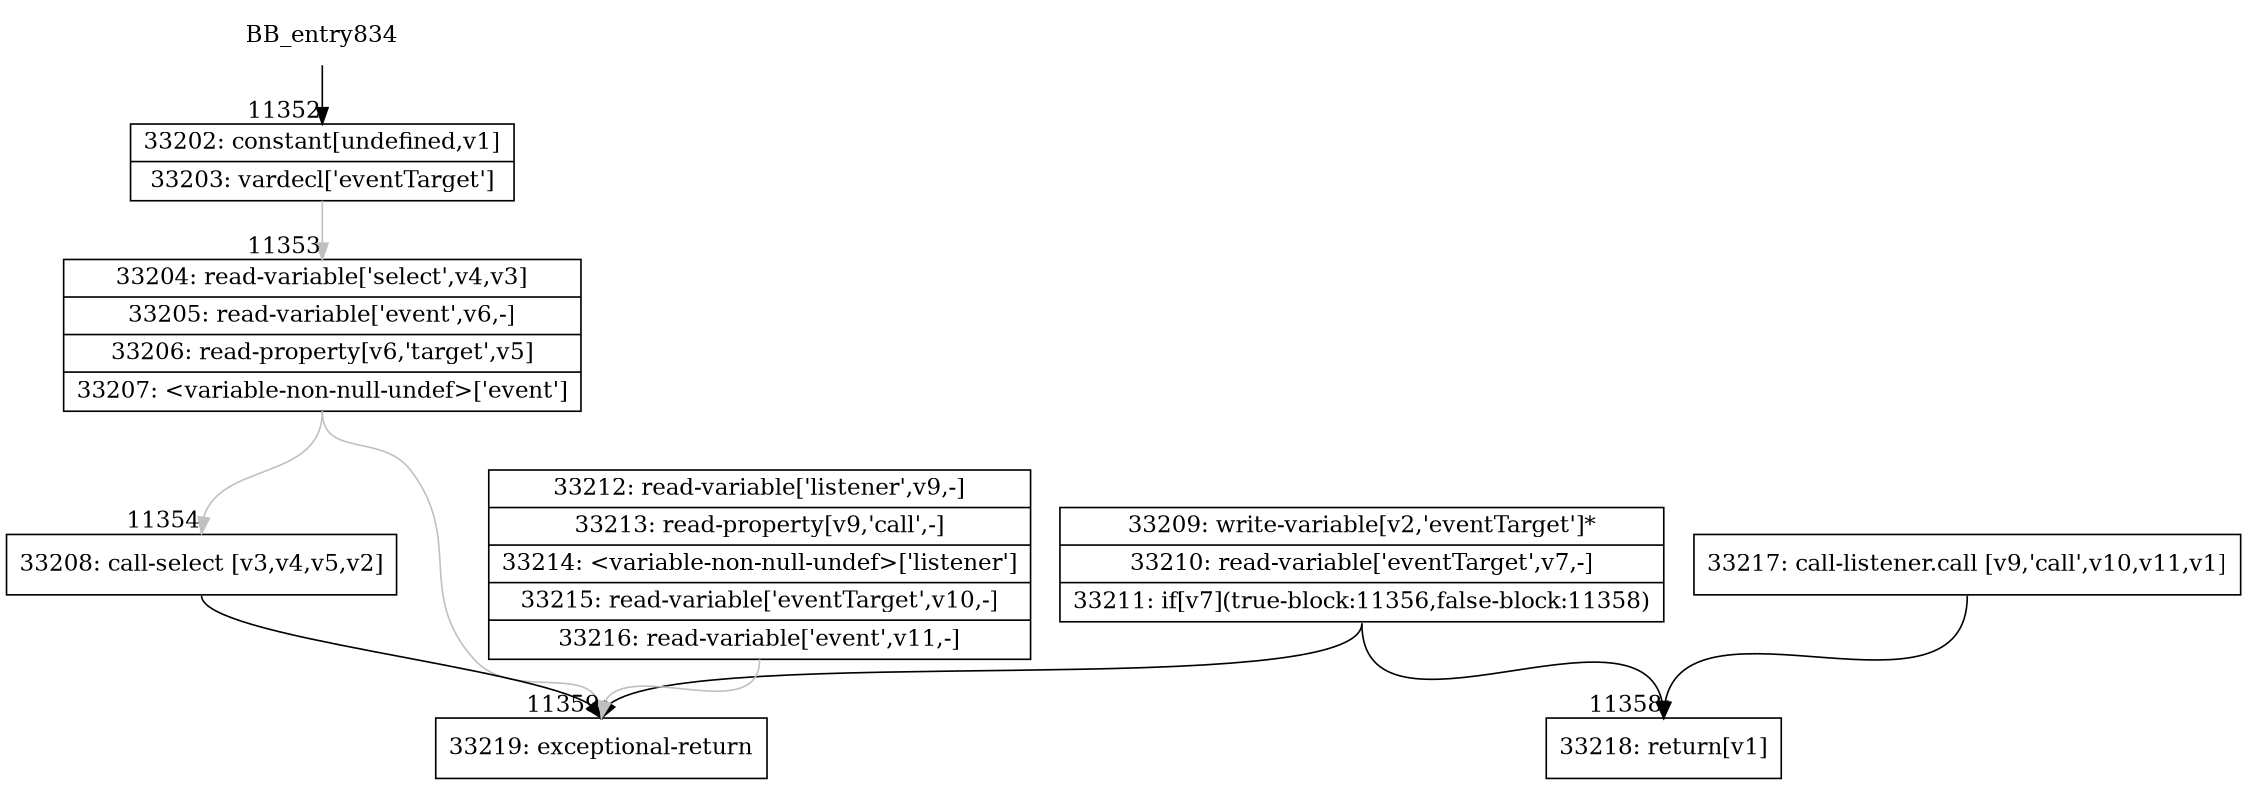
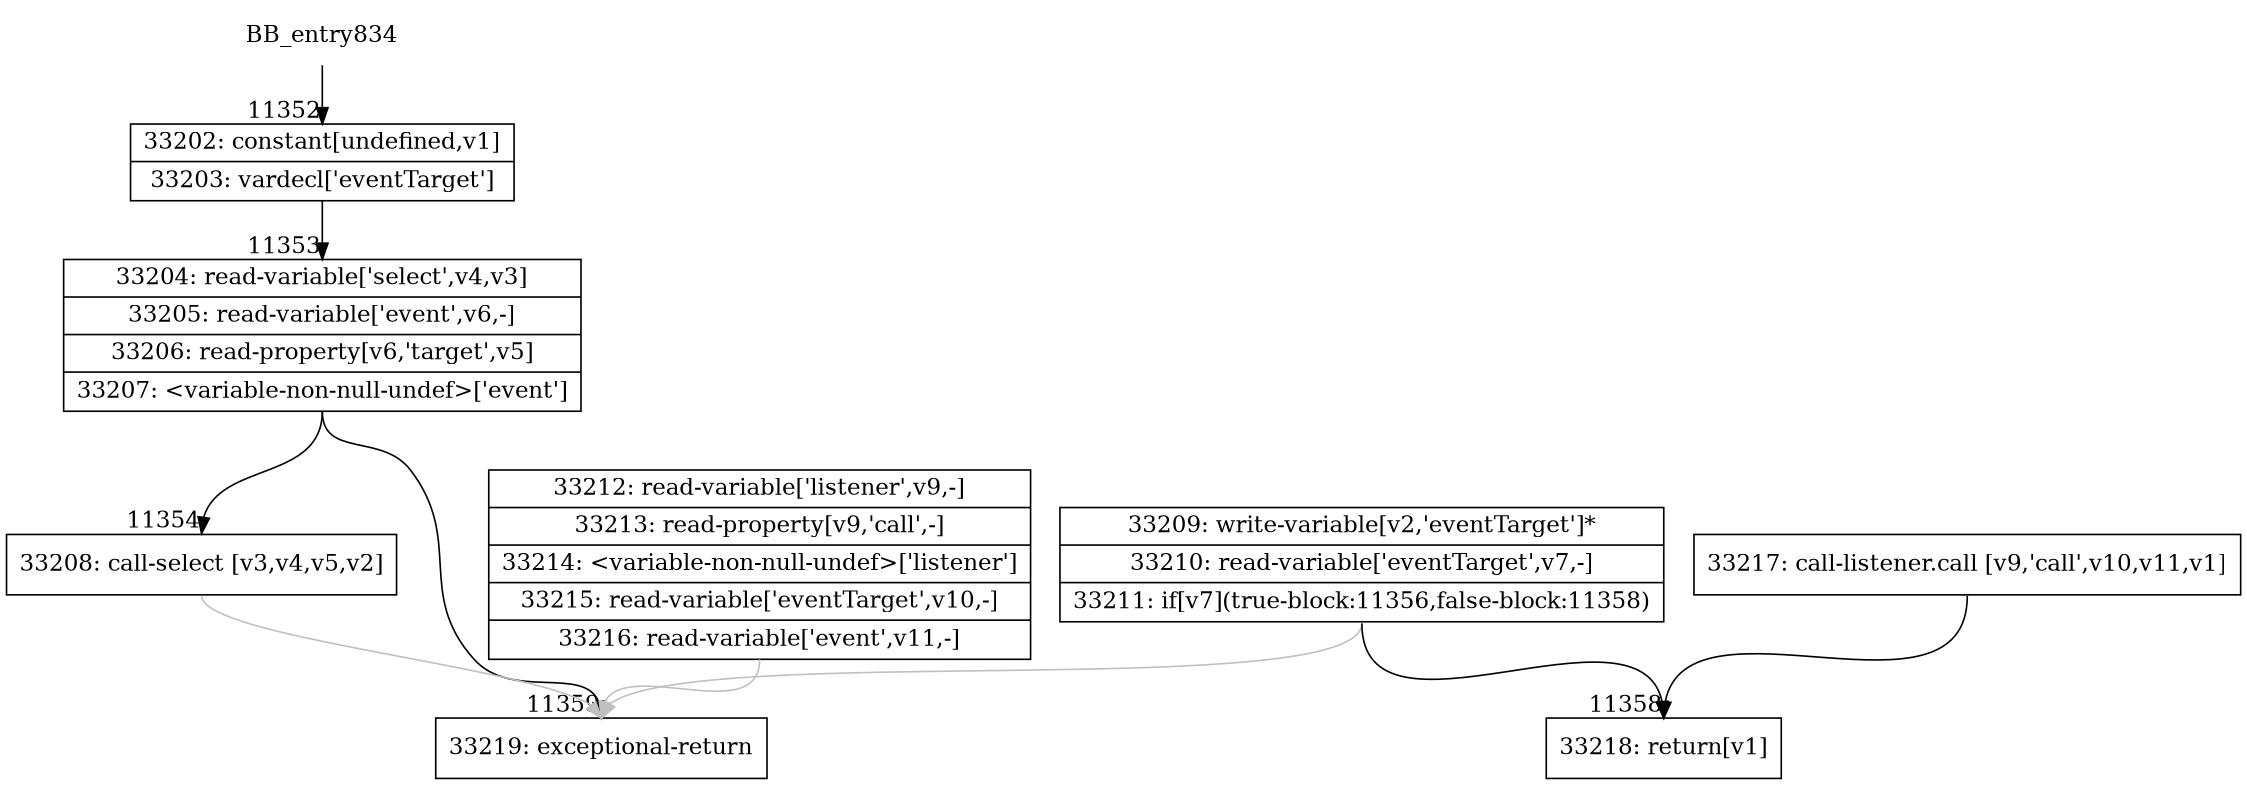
(322, 222) -> (322, 222)
(270, 469) -> (270, 469)
(441, 577) -> (441, 577)
(393, 655) -> (393, 655)
(989, 671) -> (989, 671)
